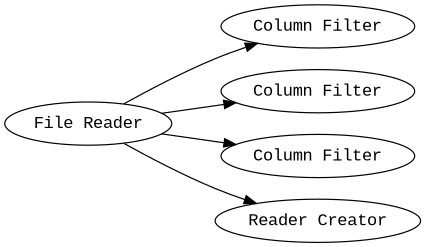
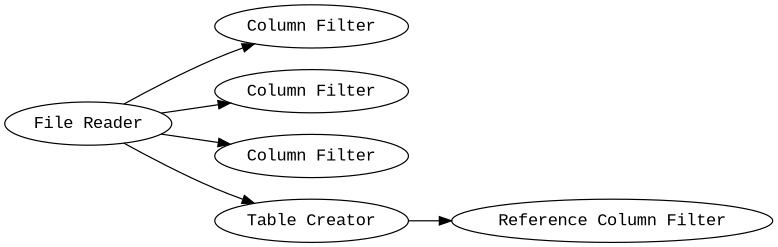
(318, 221) -> (312, 221)
none -> (612, 221)
